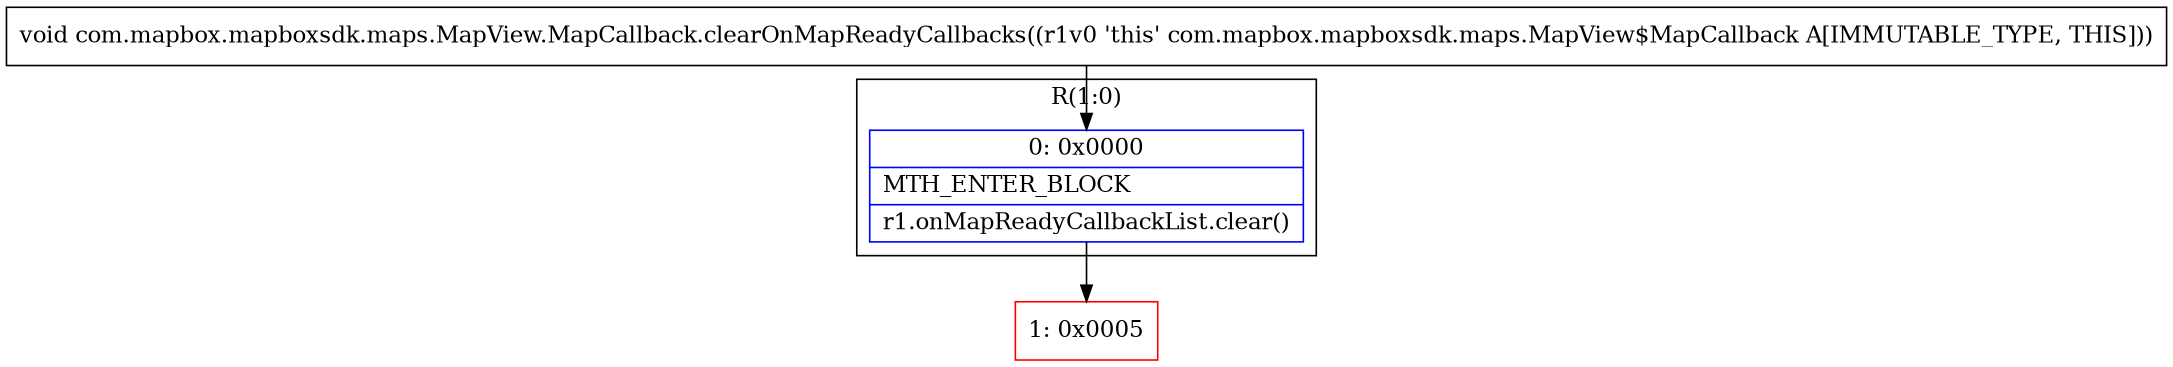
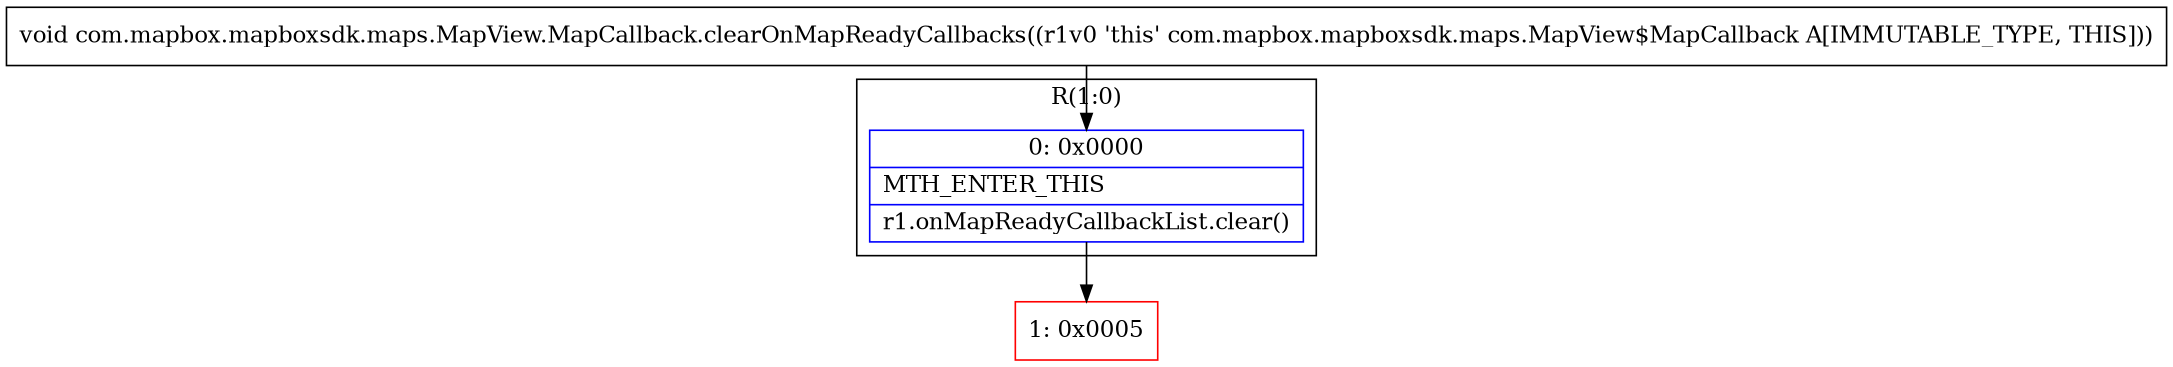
(1007, 185) -> (994, 185)
